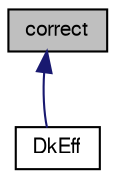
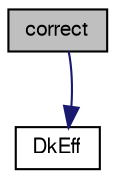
(44, 100) -> (72, 79)
